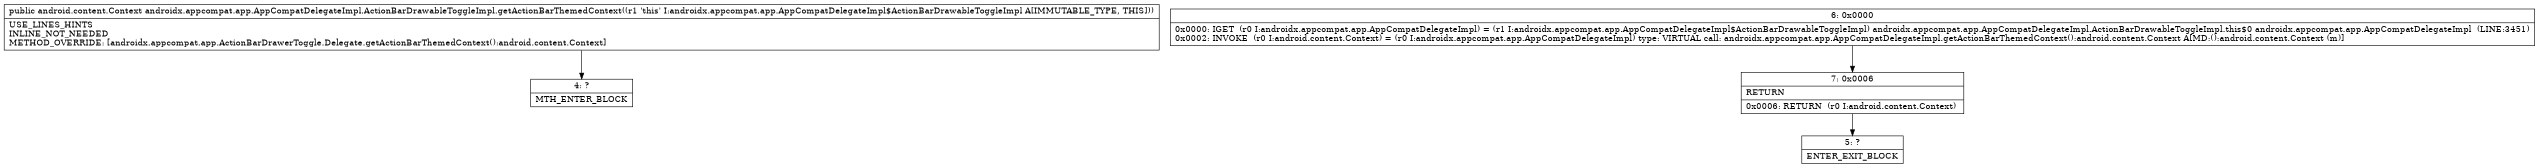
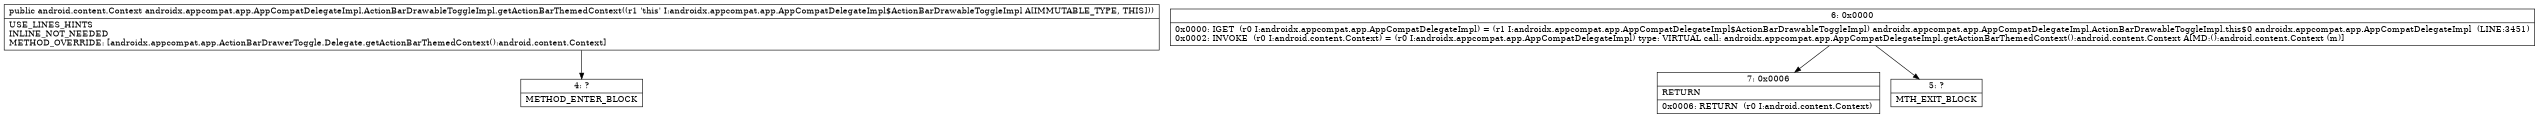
(582, 100) -> (582, 100)
(1853, 122) -> (1895, 61)
(1853, 156) -> (1937, 100)
